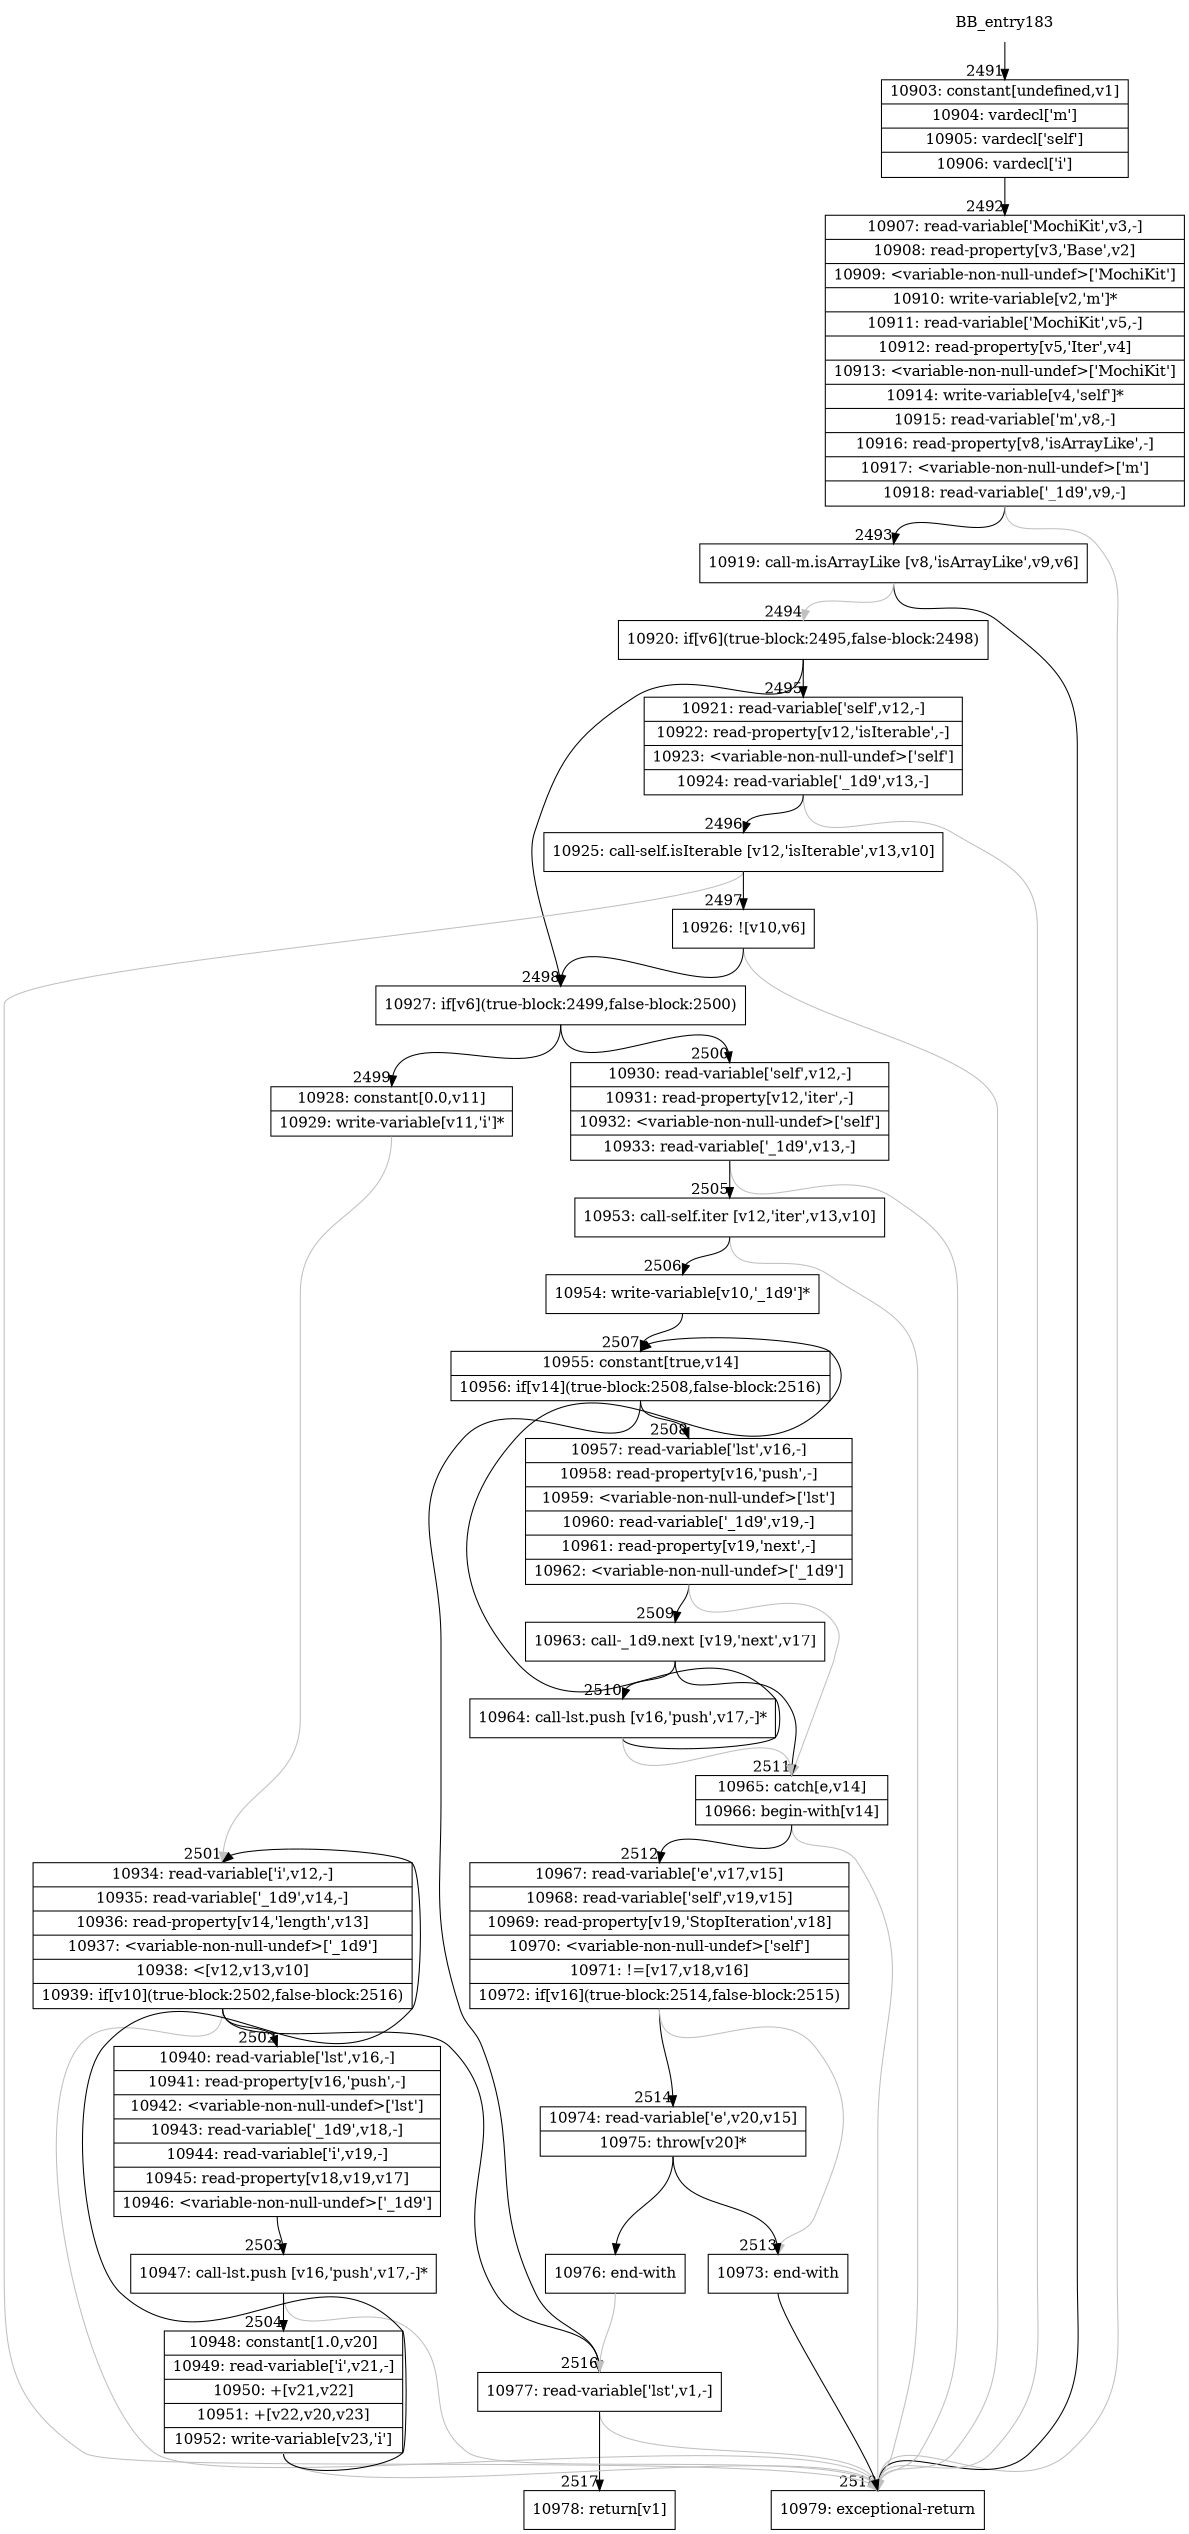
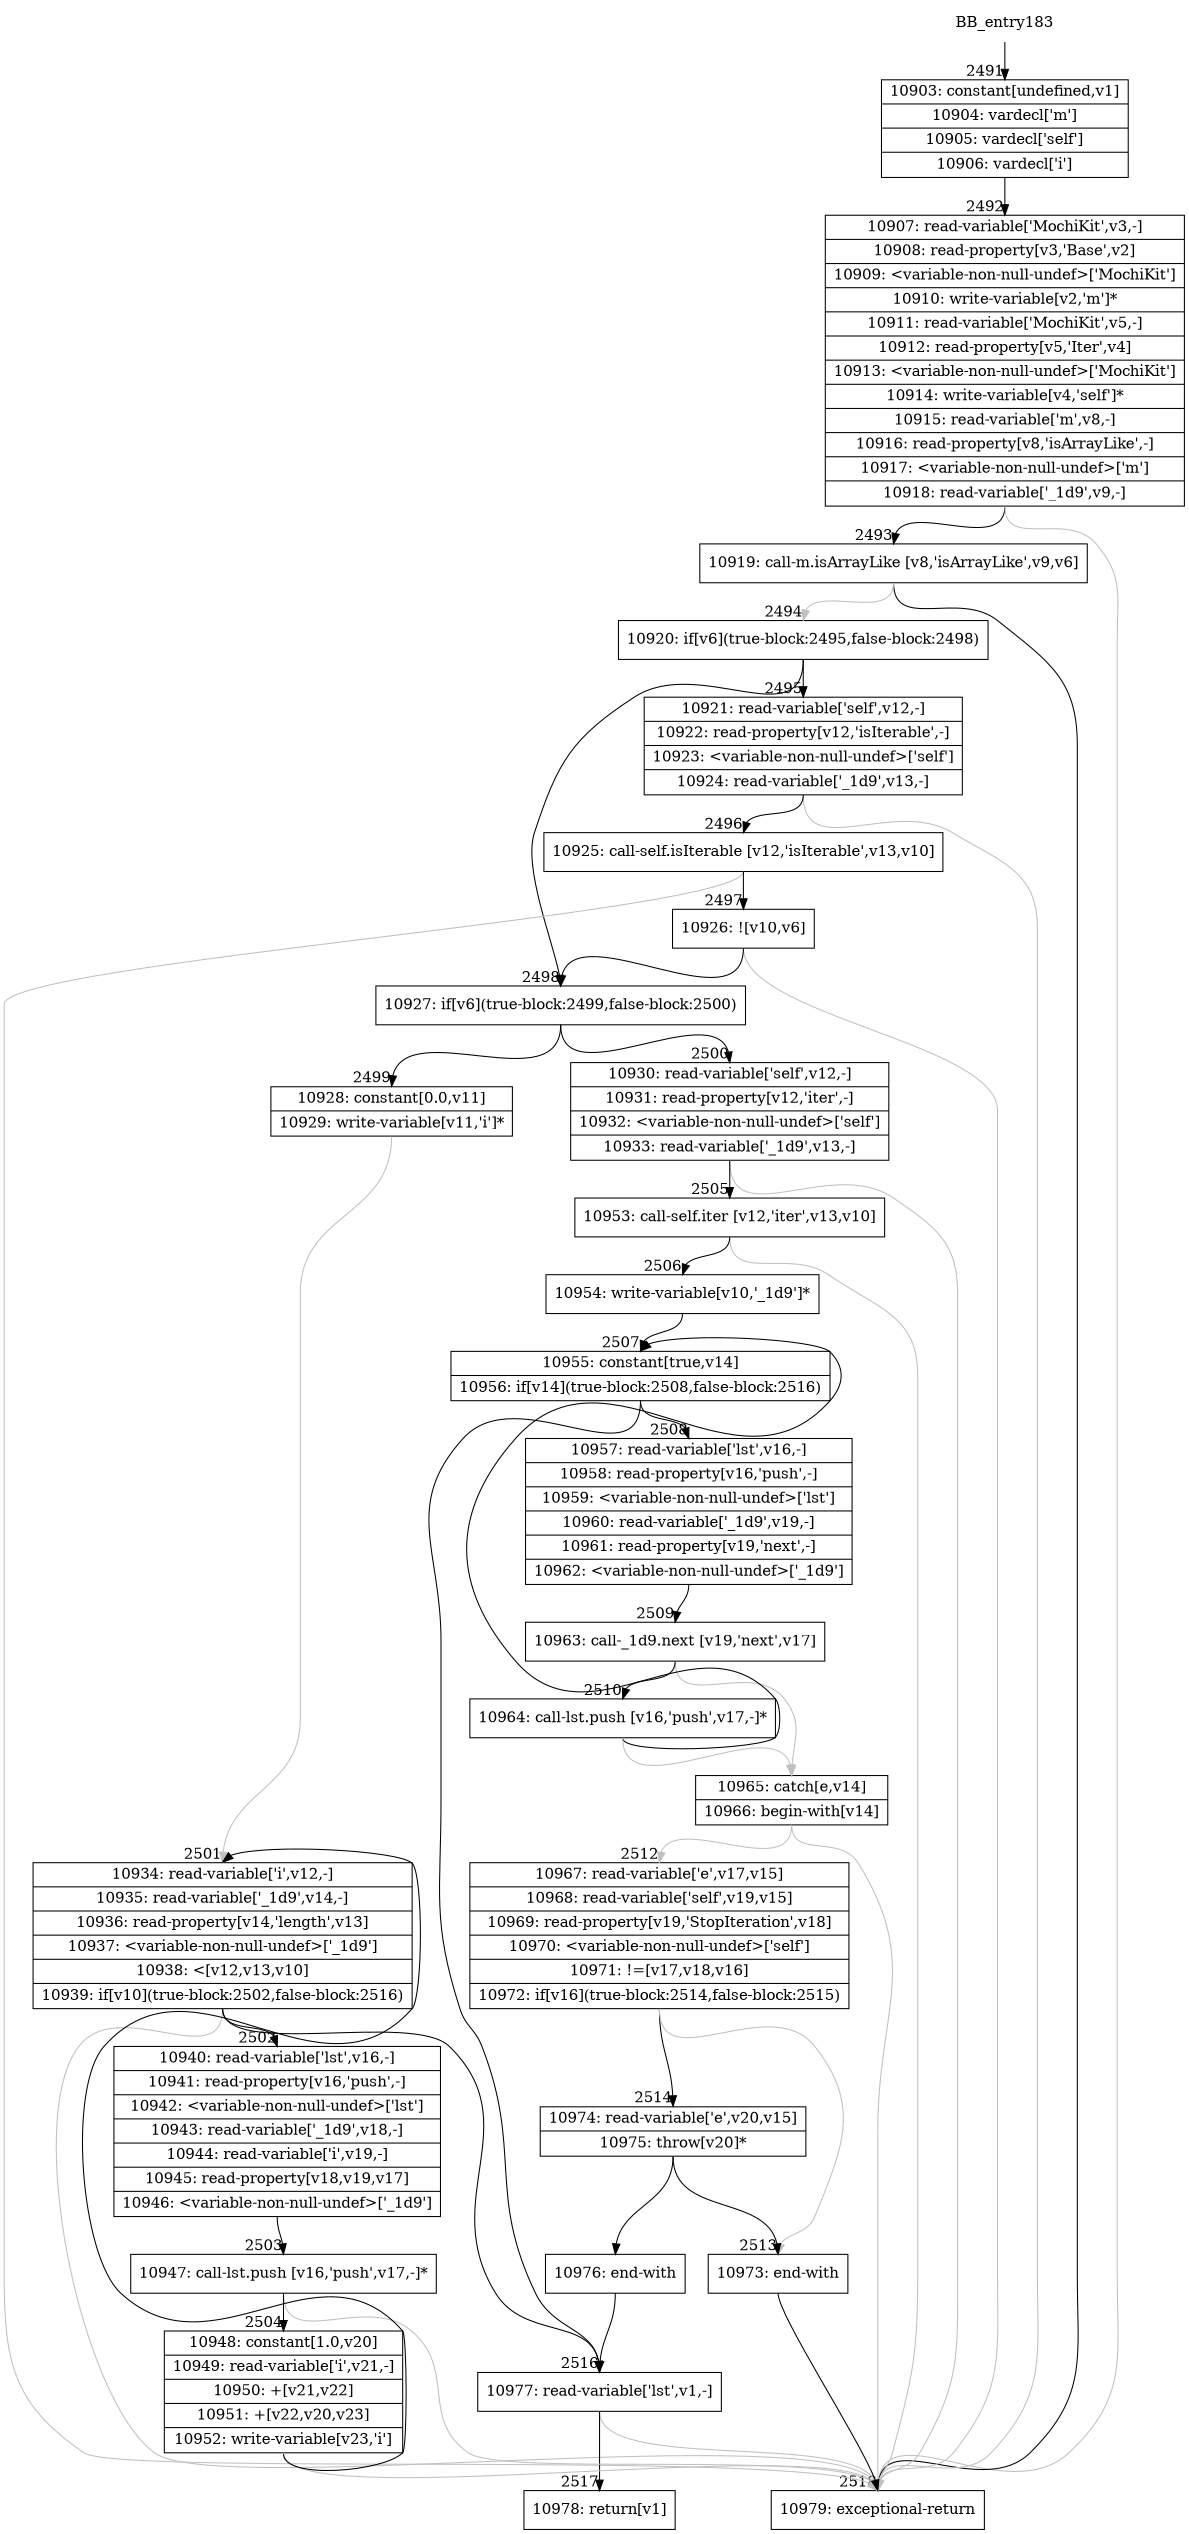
(827, 1617) -> none
(745, 1683) -> (745, 1683)
(731, 1845) -> (731, 1845)
(609, 2327) -> (609, 2327)
